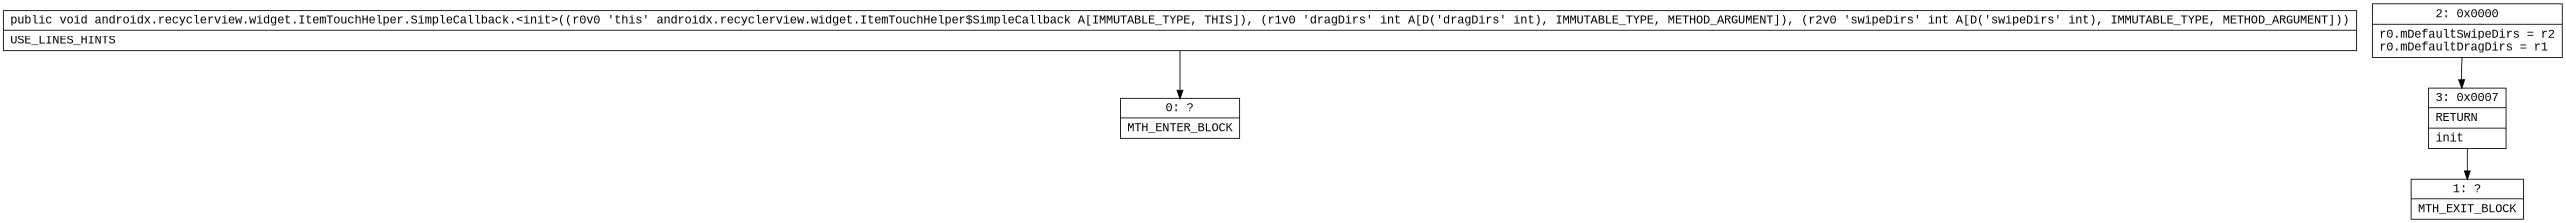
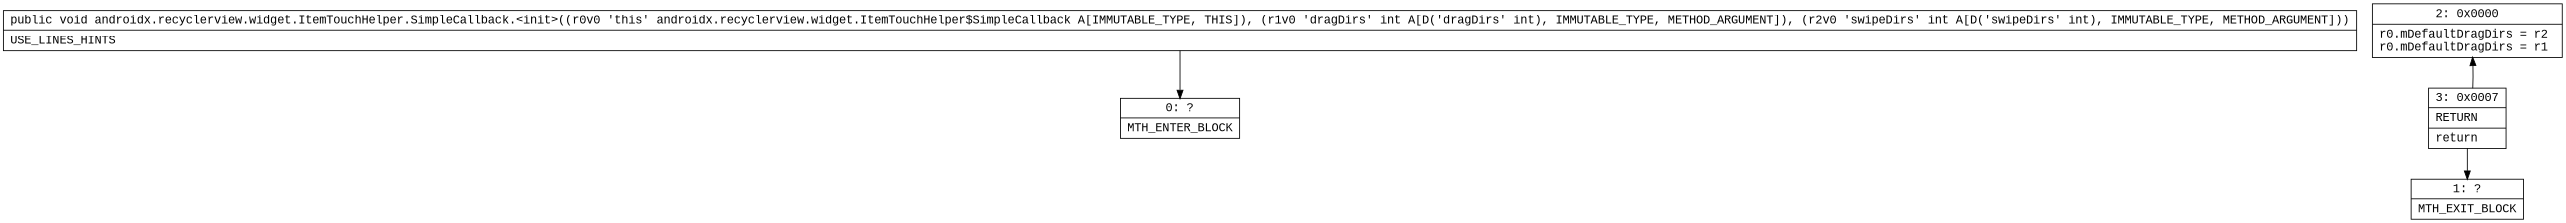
(2467, 34) -> (2464, 34)
(2462, 68) -> (2473, 77)
(2450, 138) -> (2457, 138)
